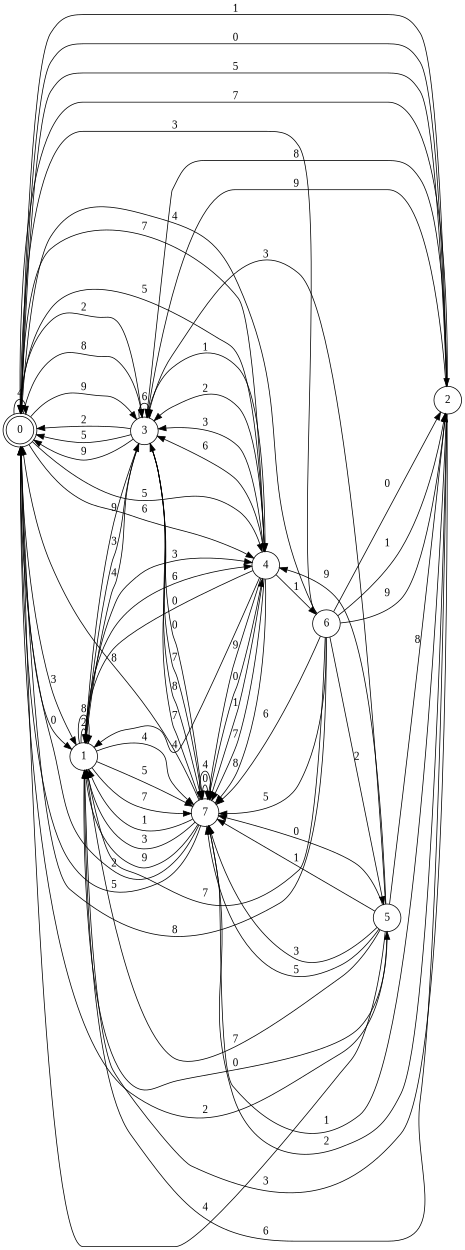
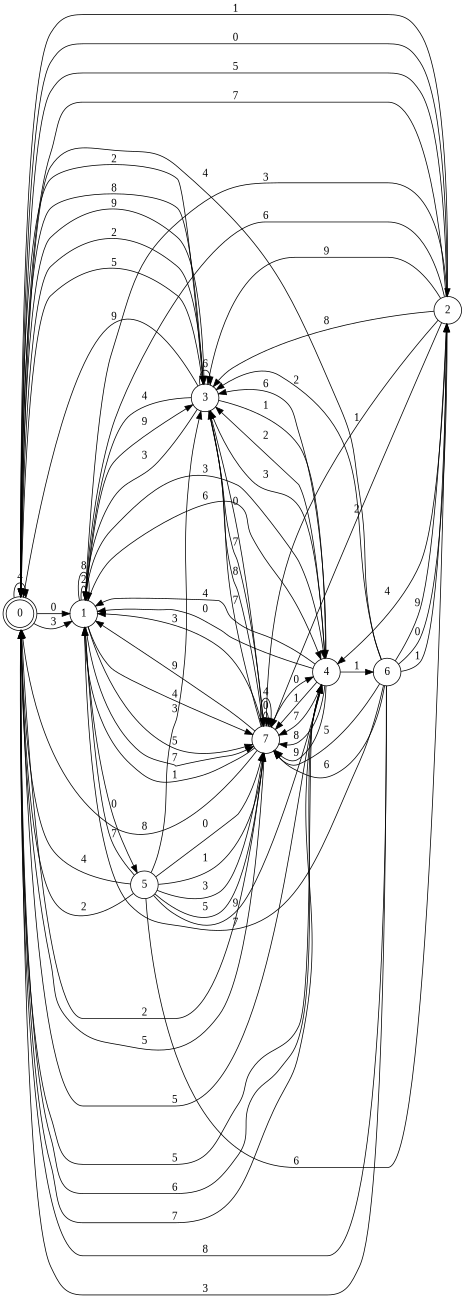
none -> (424, 551)
(417, 640) -> (296, 1162)
(356, 767) -> (350, 465)
